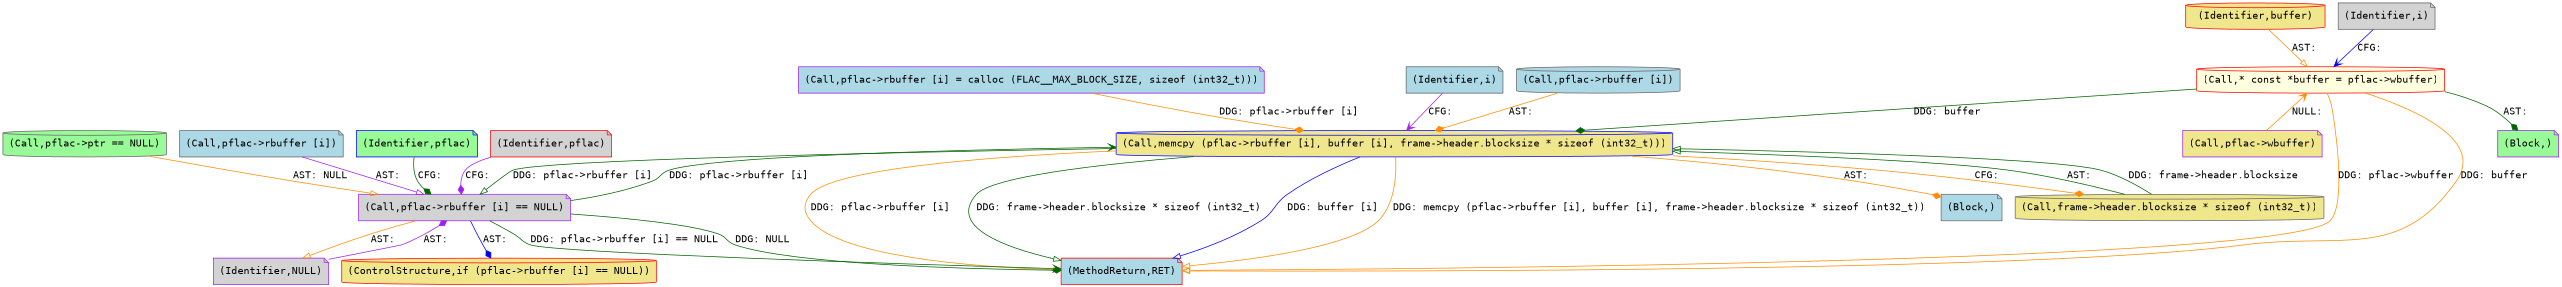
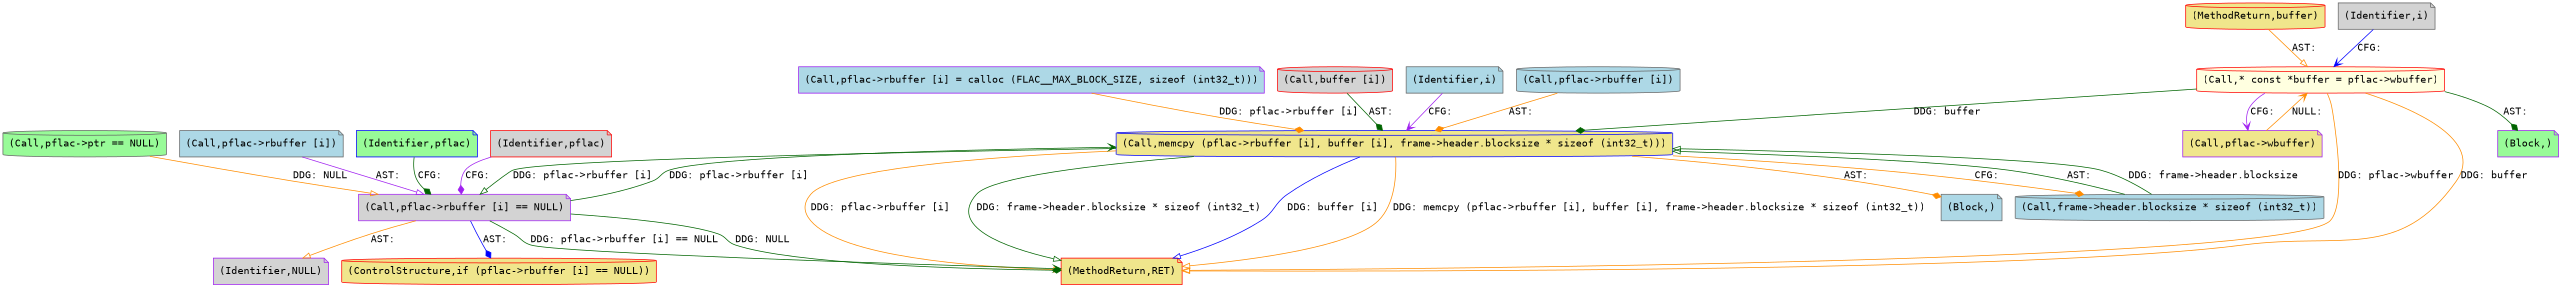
(2255, 16) -> (2255, 16)
none -> (1335, 80)
none -> (2251, 105)
(320, 176) -> (320, 176)
(2170, 208) -> (2170, 208)
(386, 248) -> none
(1122, 271) -> (1122, 271)
